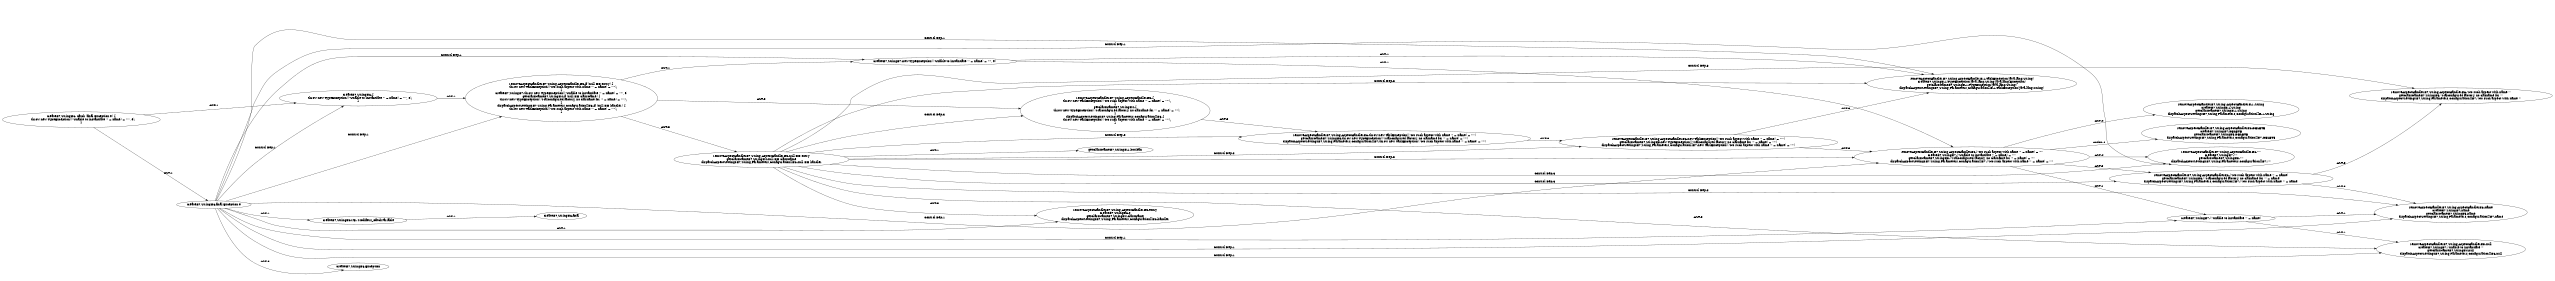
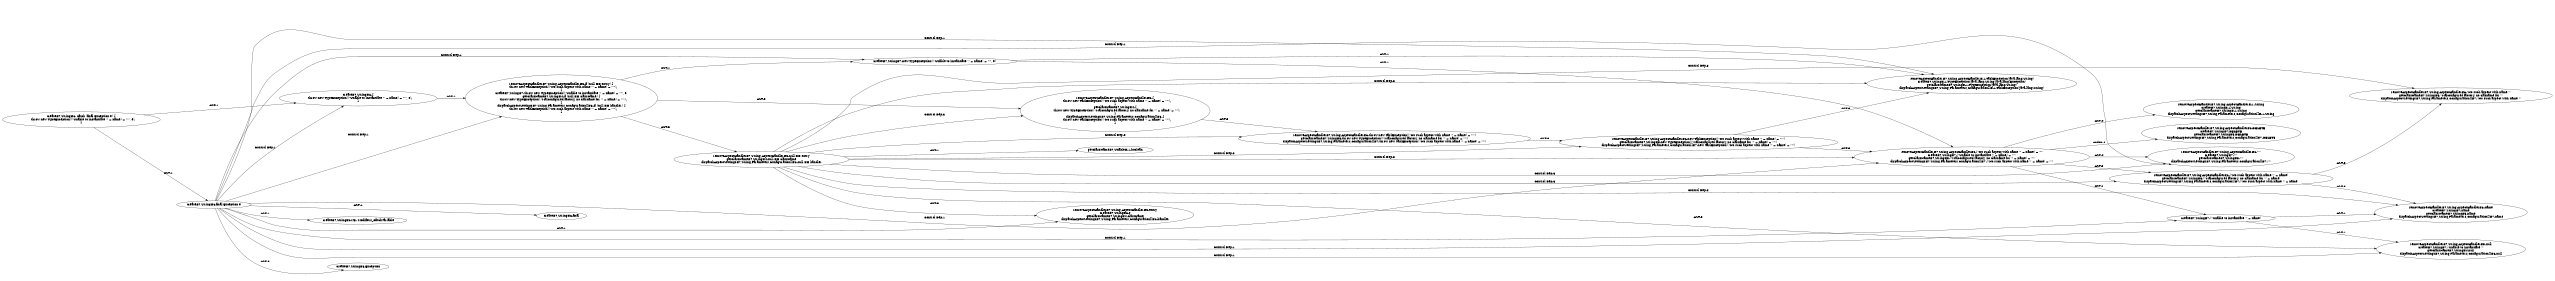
(1115, 150) -> (1115, 150)
(470, 218) -> (392, 210)
